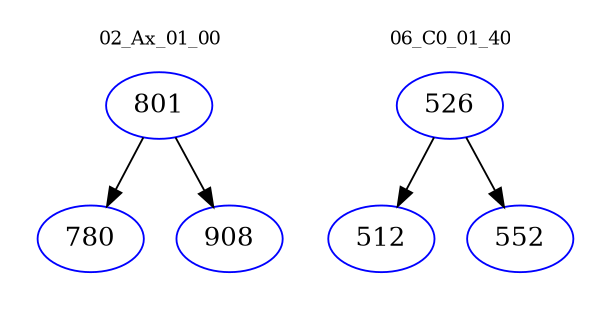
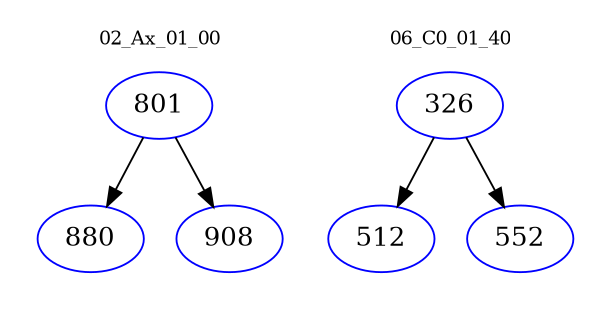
(450, 106) -> (450, 106)
(91, 239) -> (91, 239)
